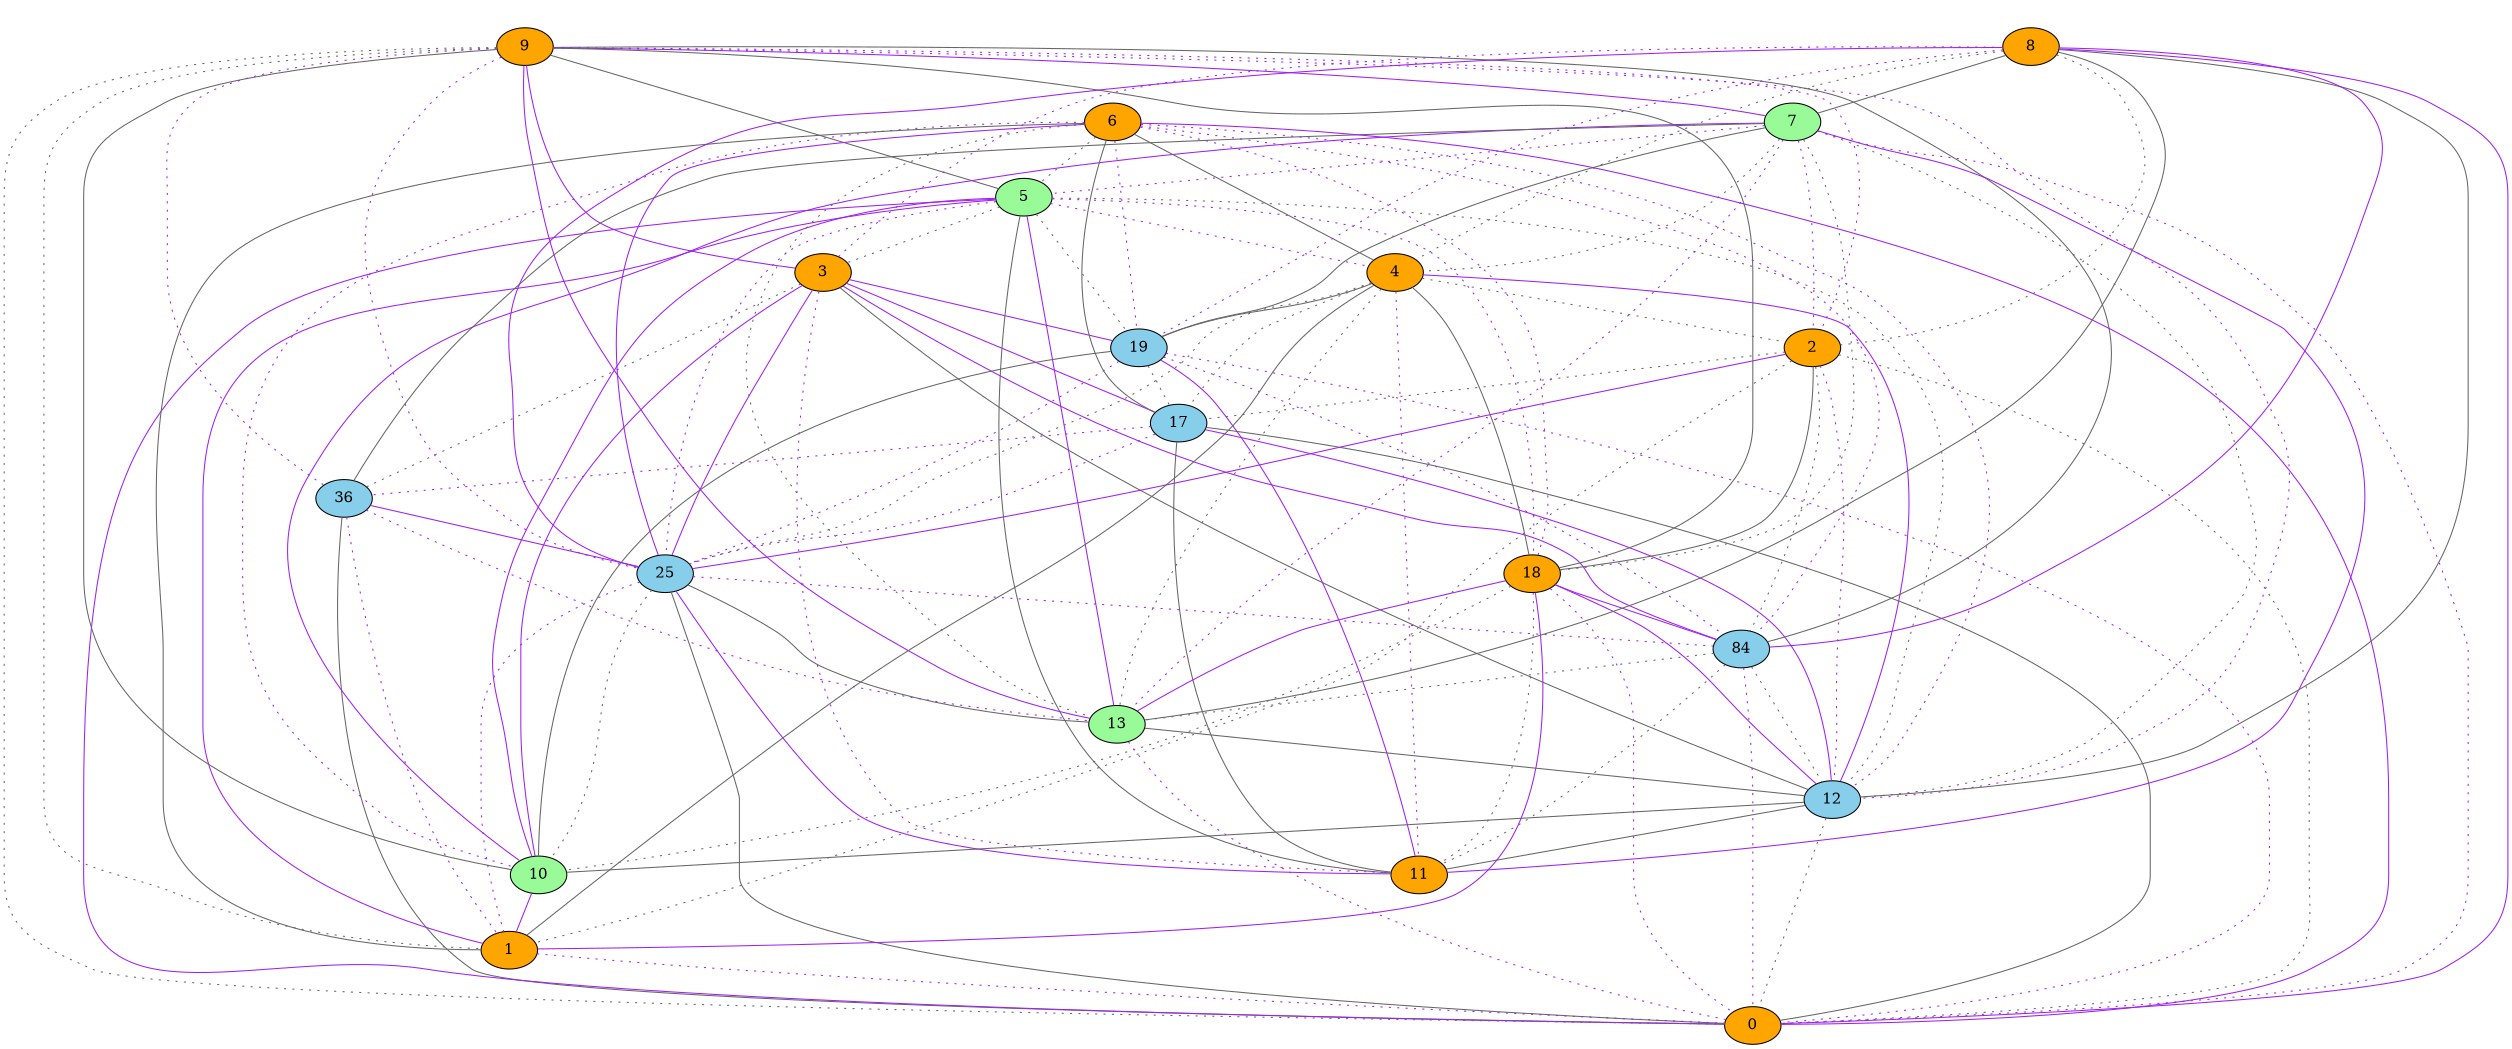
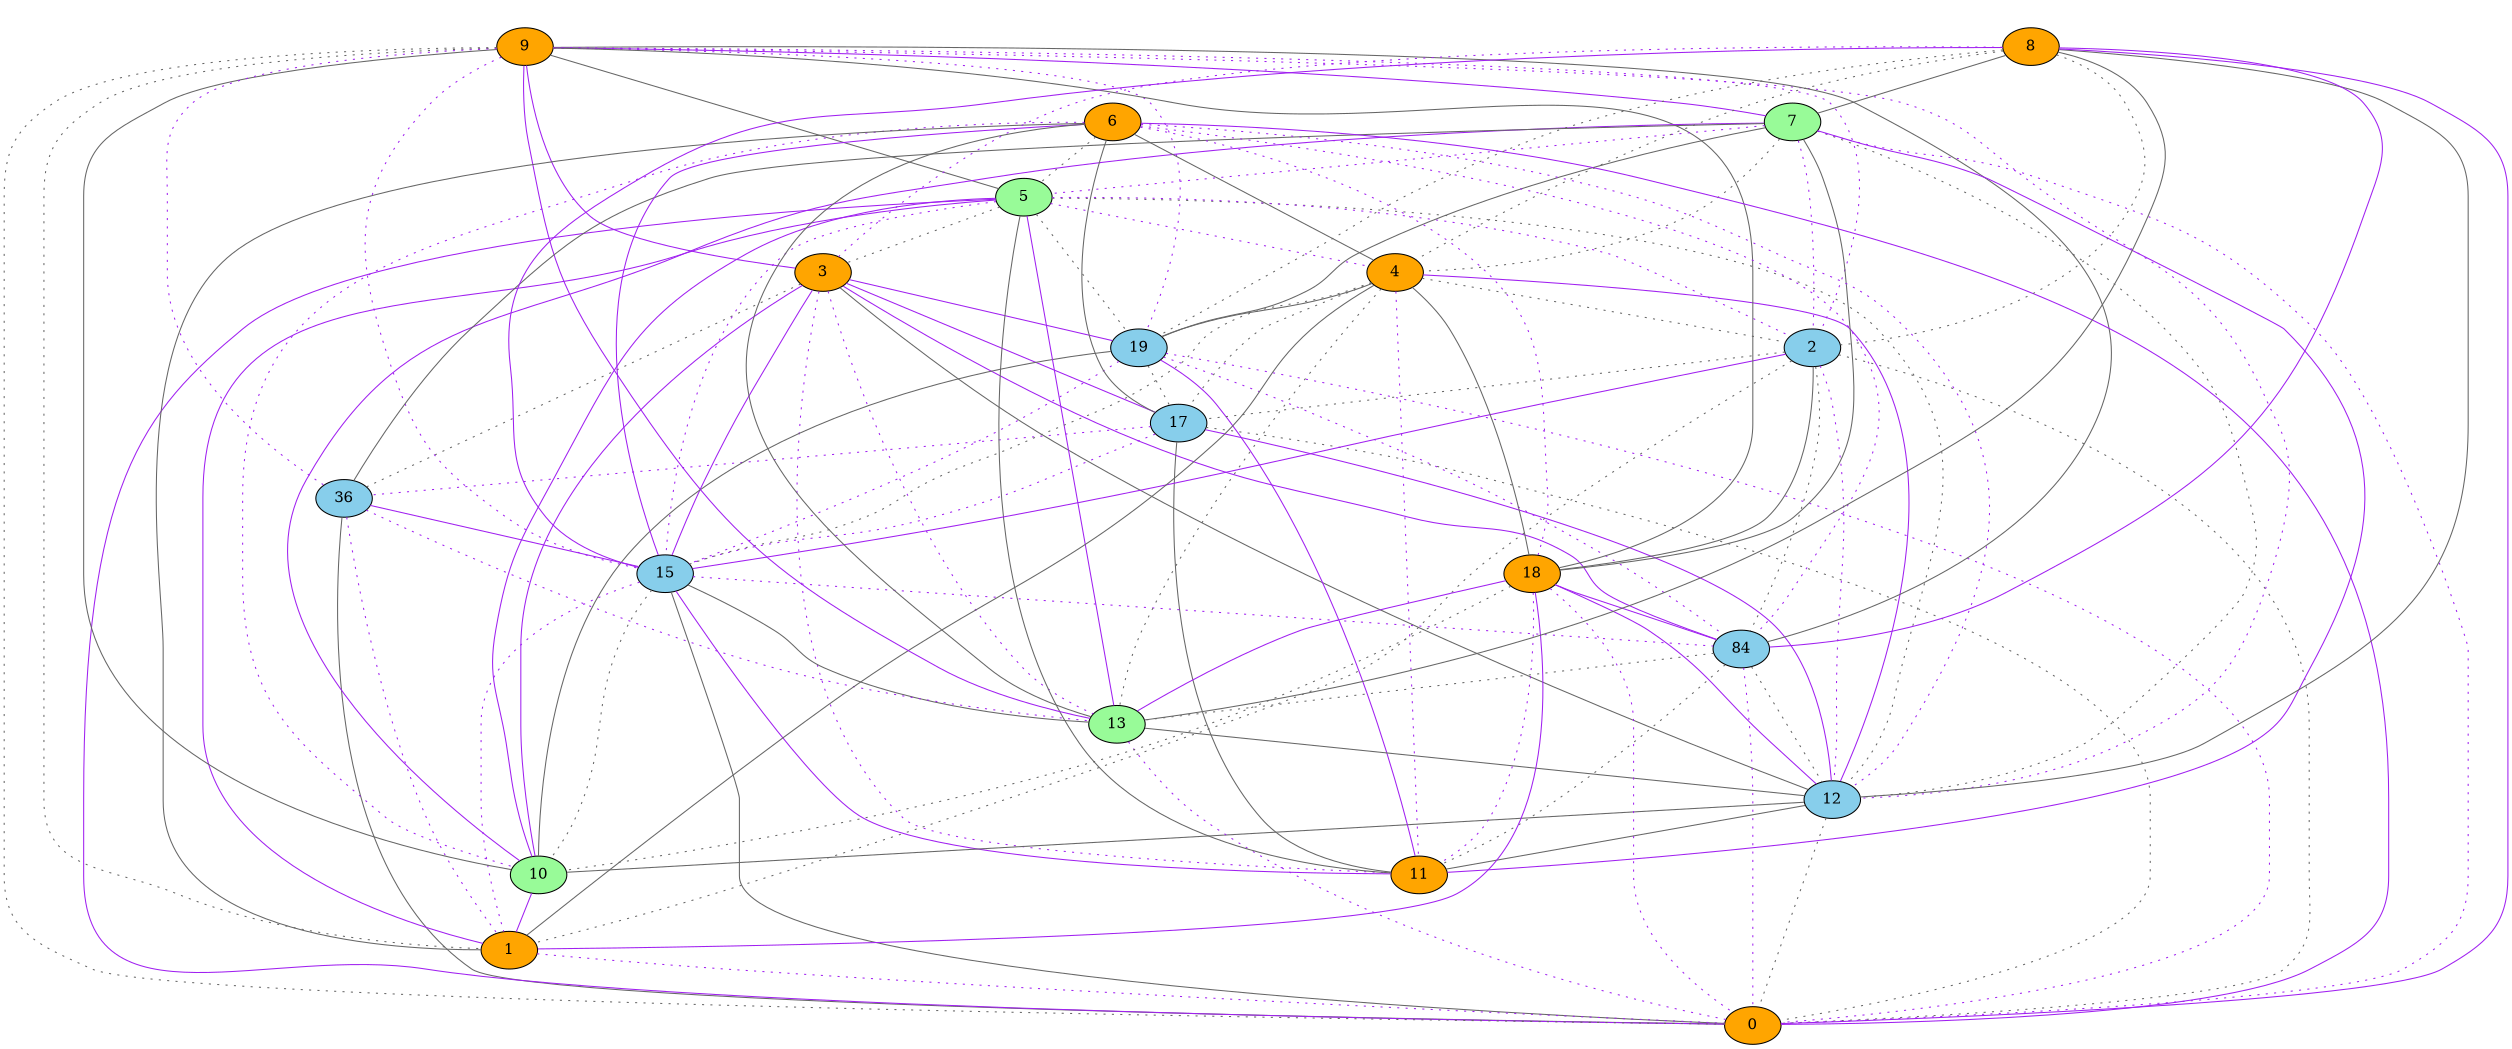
(1539, 137) -> (1539, 137)
(1126, 235) -> (973, 66)
(1407, 241) -> (1488, 228)
(1812, 348) -> (1812, 348)
(747, 370) -> (747, 370)
(1470, 437) -> (931, 539)
(1848, 438) -> (1848, 438)
(665, 574) -> (665, 574)
(1983, 637) -> (1983, 637)
(1519, 741) -> (1519, 741)
